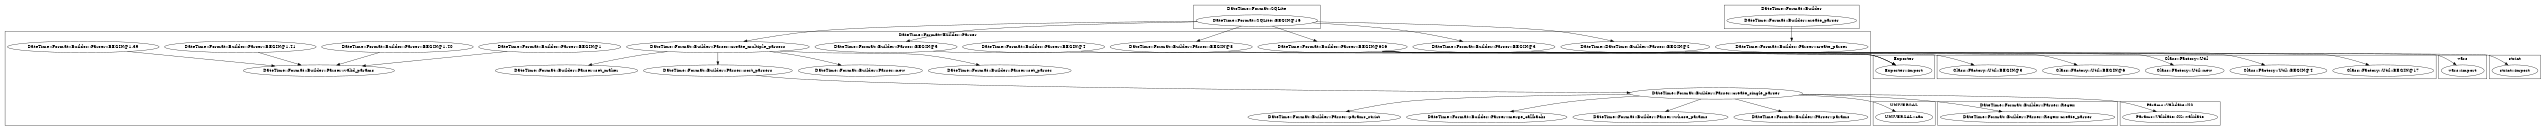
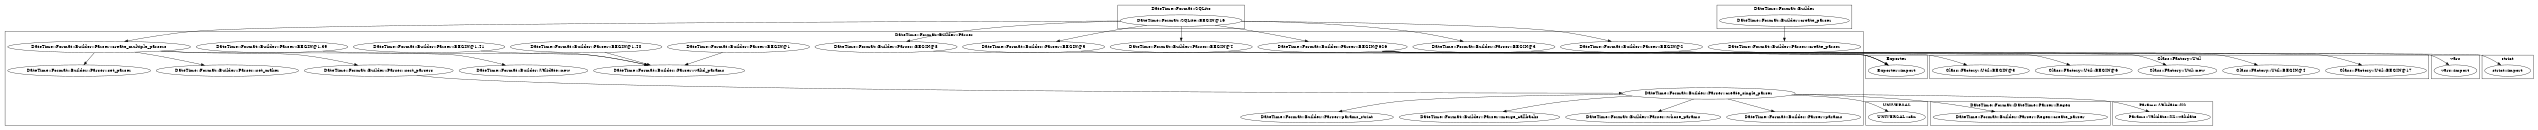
none -> (1181, 33)
(1635, 47) -> (1631, 47)
(860, 71) -> (523, 71)
(2028, 105) -> (2020, 105)
